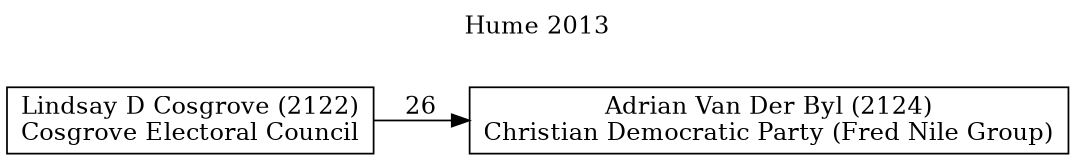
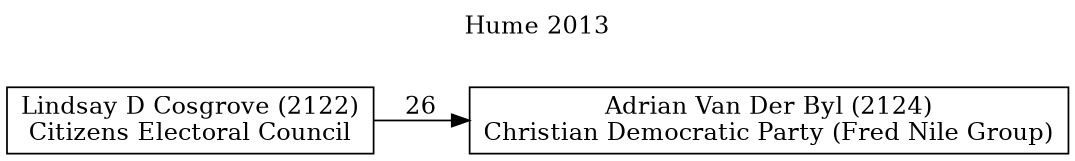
(190, 120) -> (190, 120)
